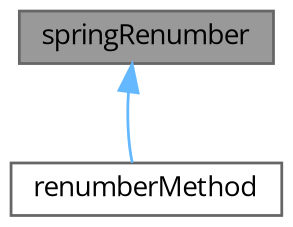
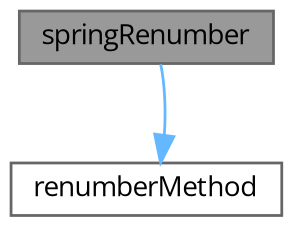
(128, 128) -> (165, 99)
